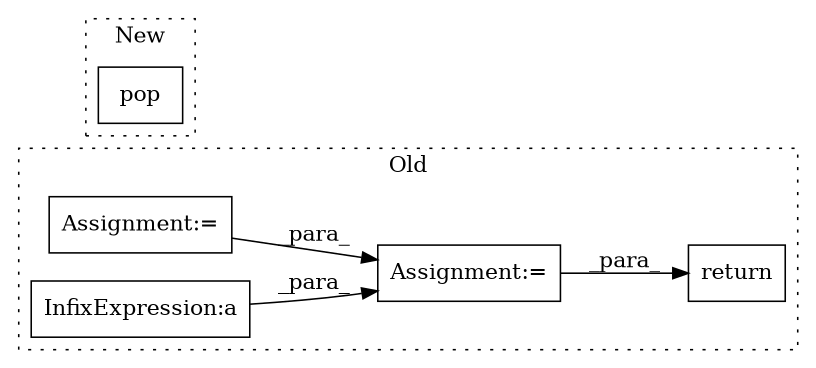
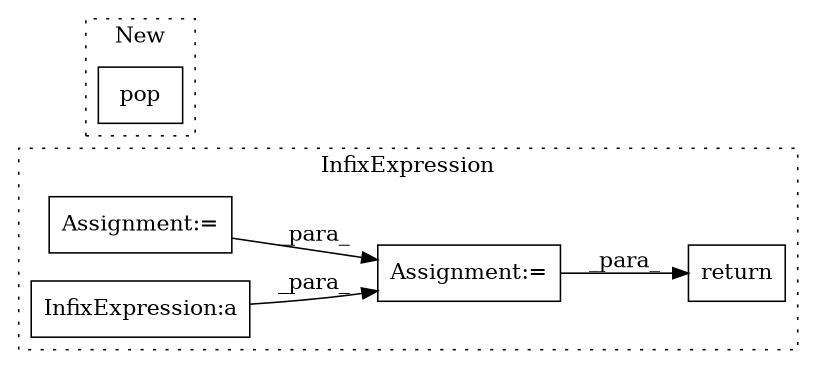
(408, 166) -> (408, 166)
